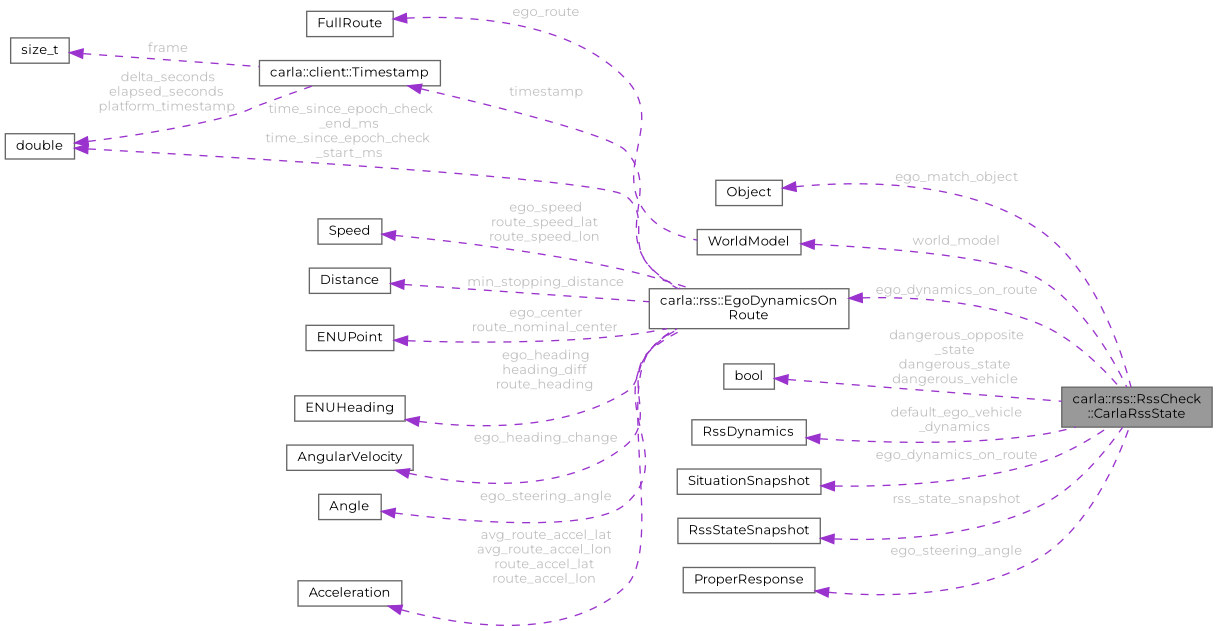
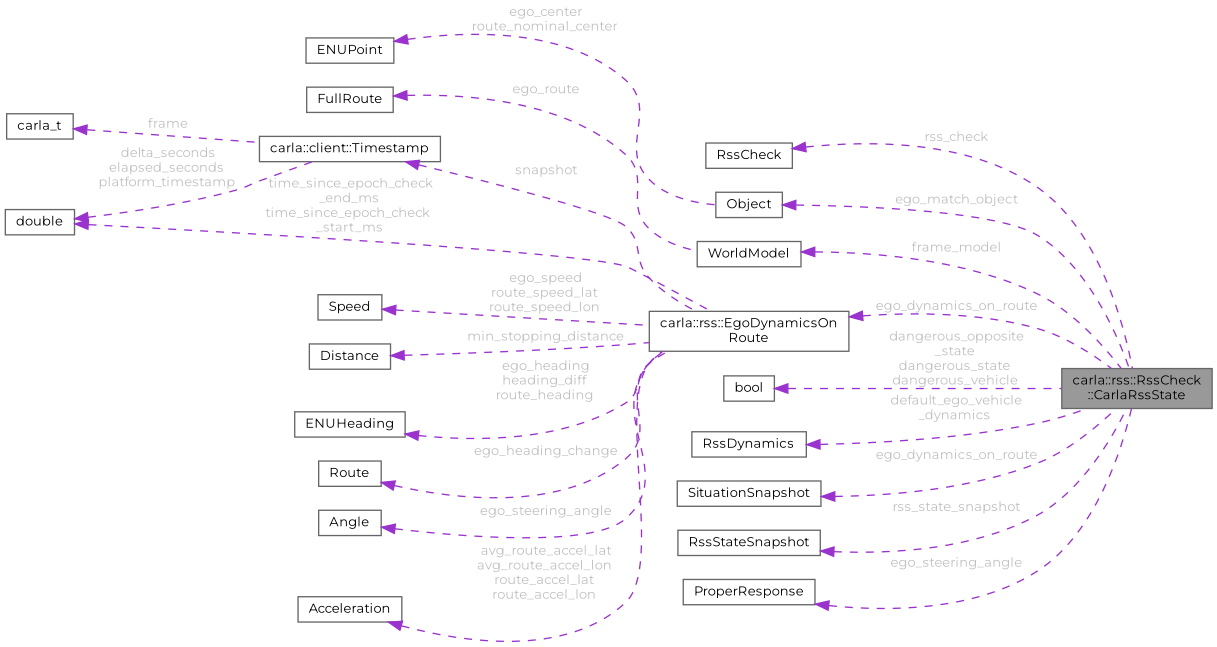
(40, 51) -> (40, 126)
(545, 92) -> (545, 171)
none -> (749, 156)
(955, 241) -> (955, 248)
(538, 341) -> (606, 66)
(350, 458) -> (350, 474)
